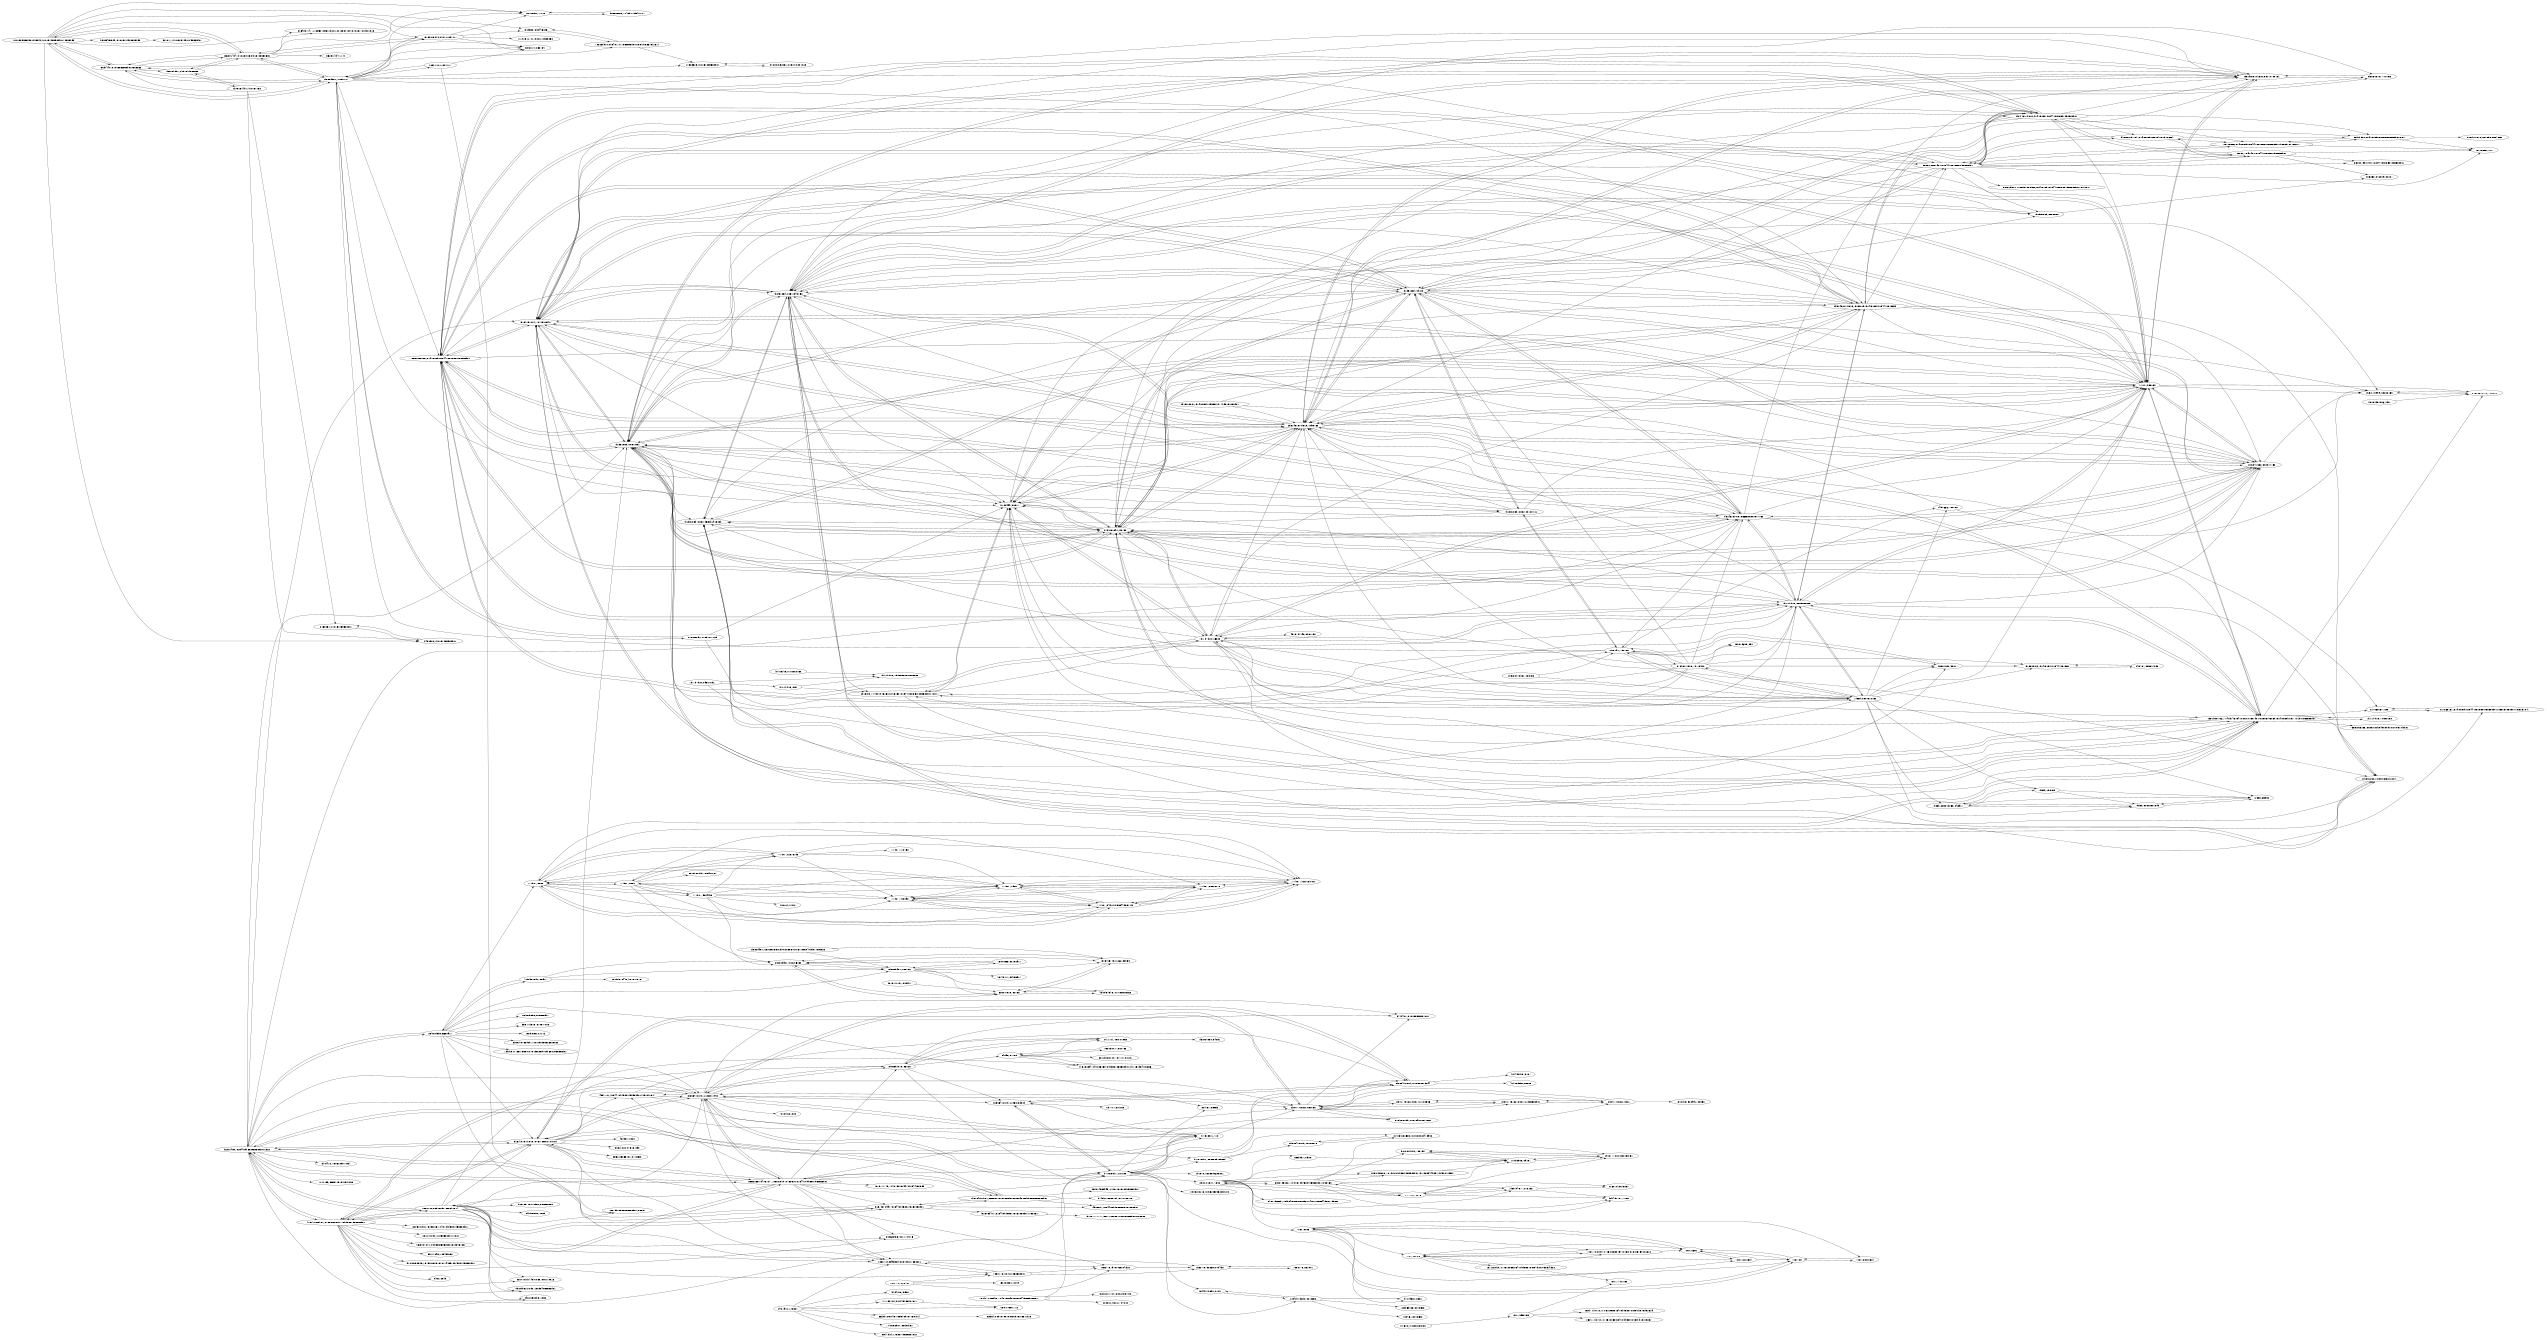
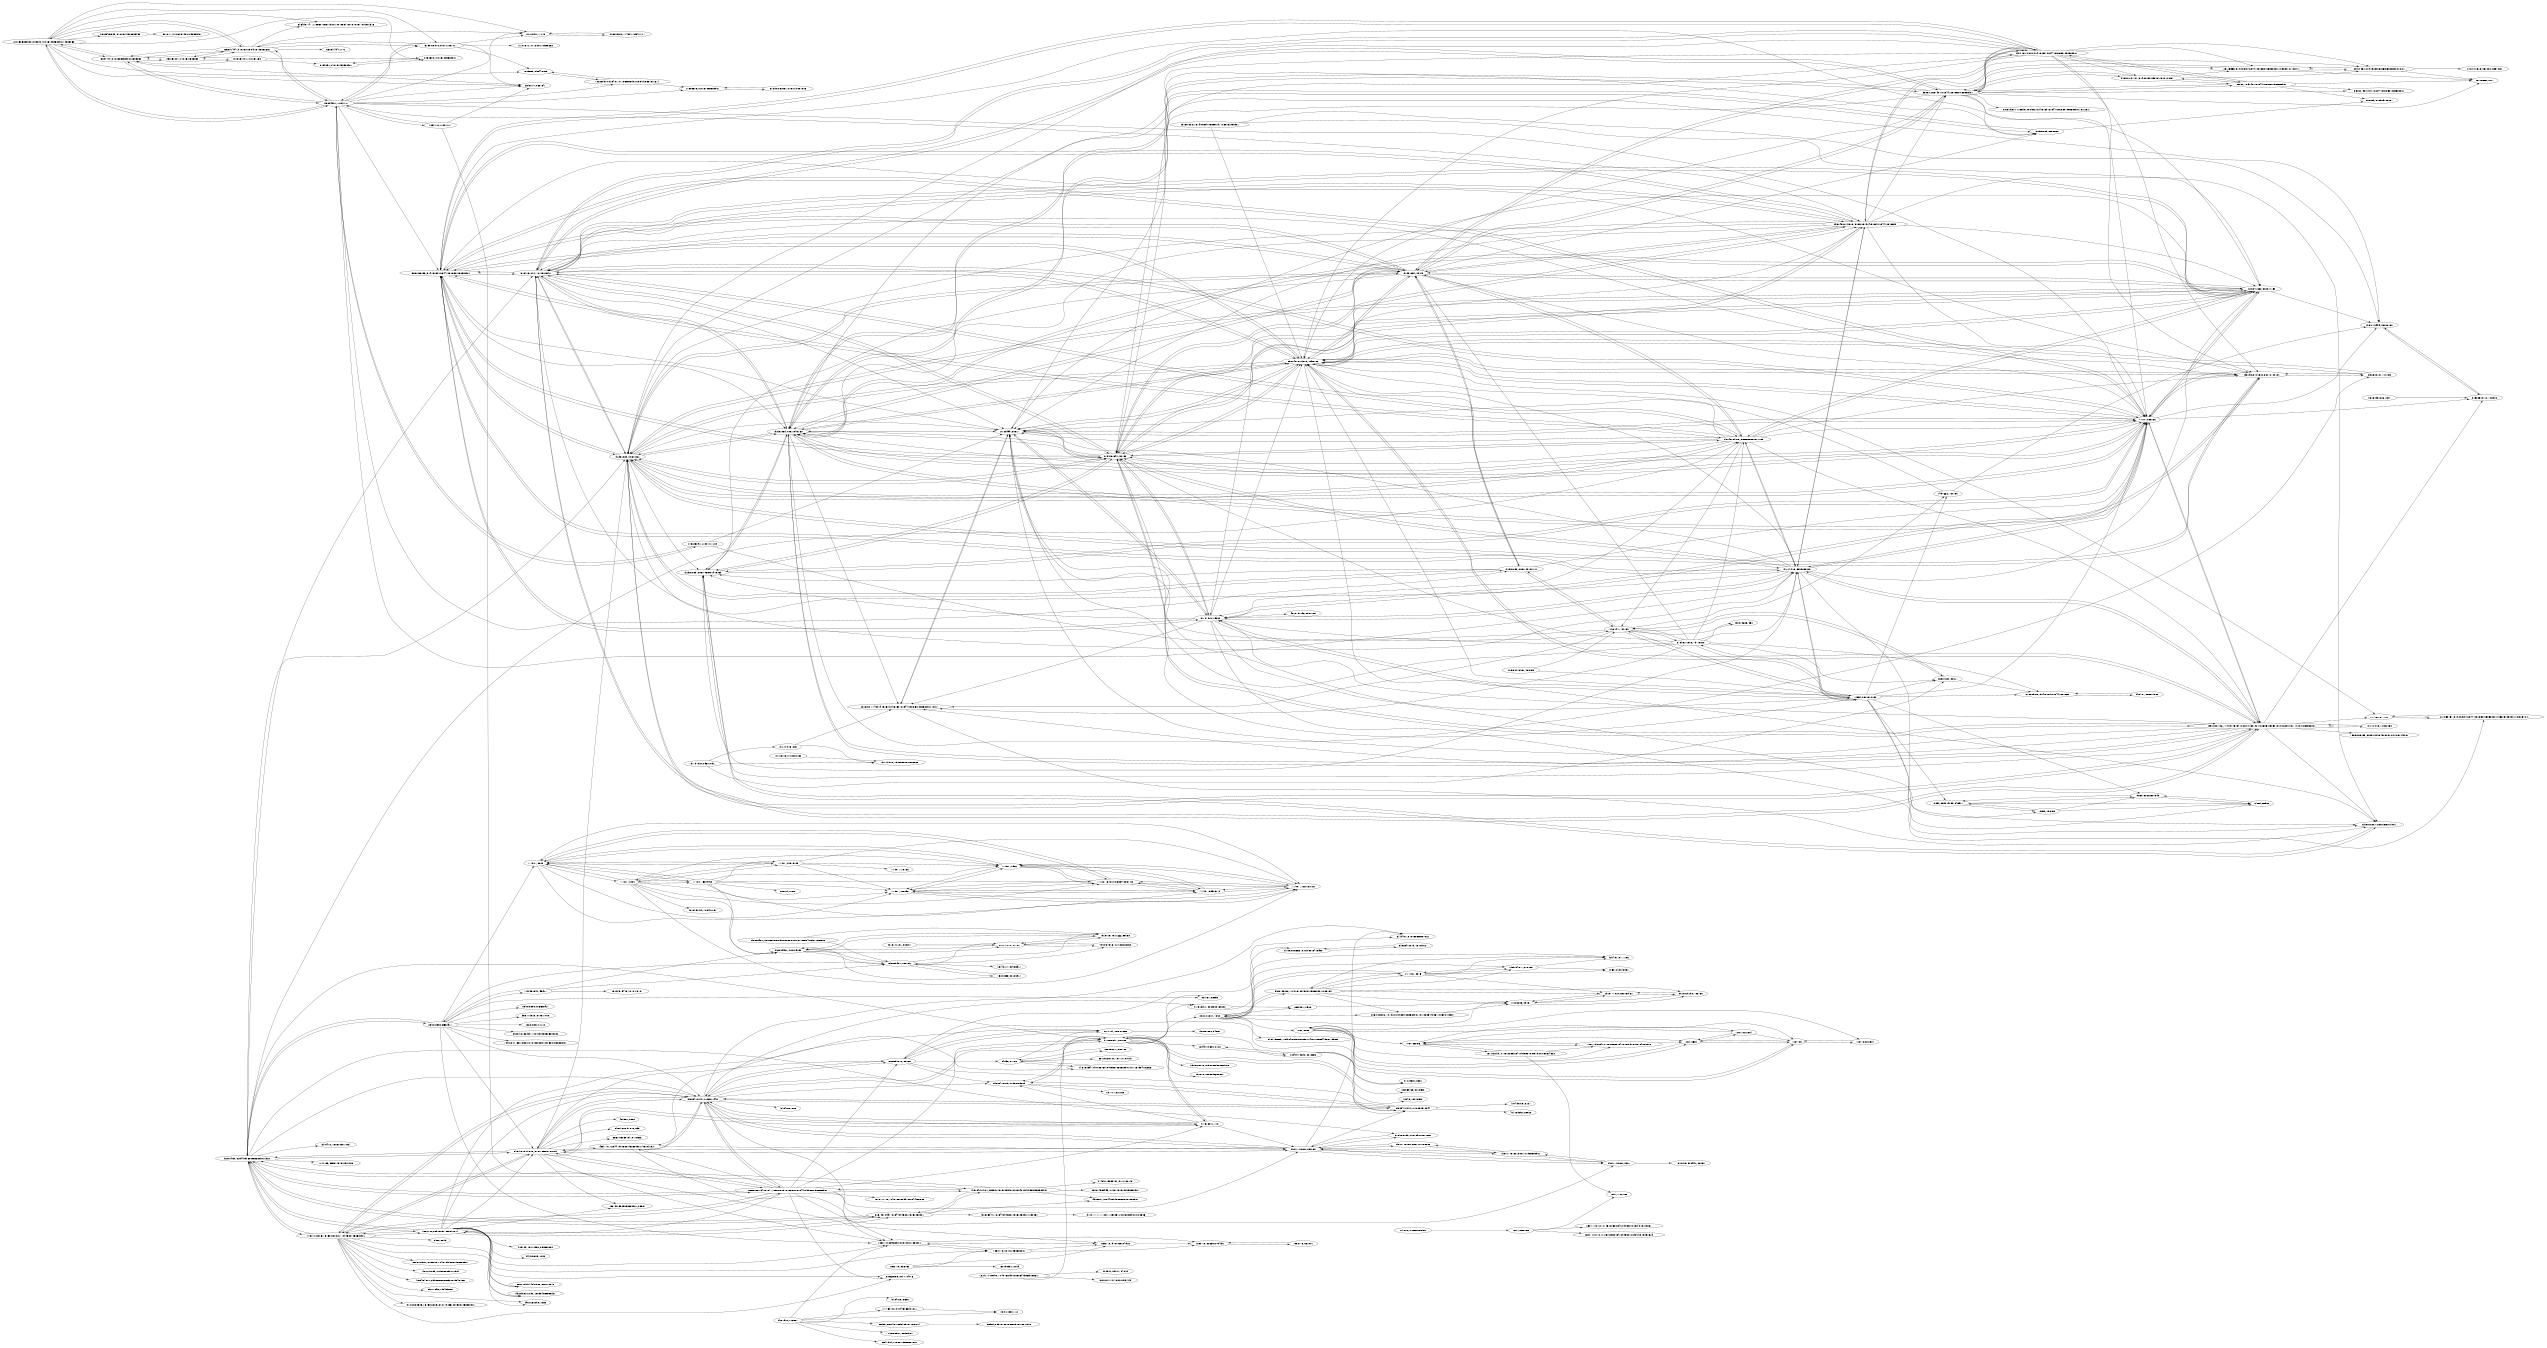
(1256, 1152) -> (1260, 1007)
